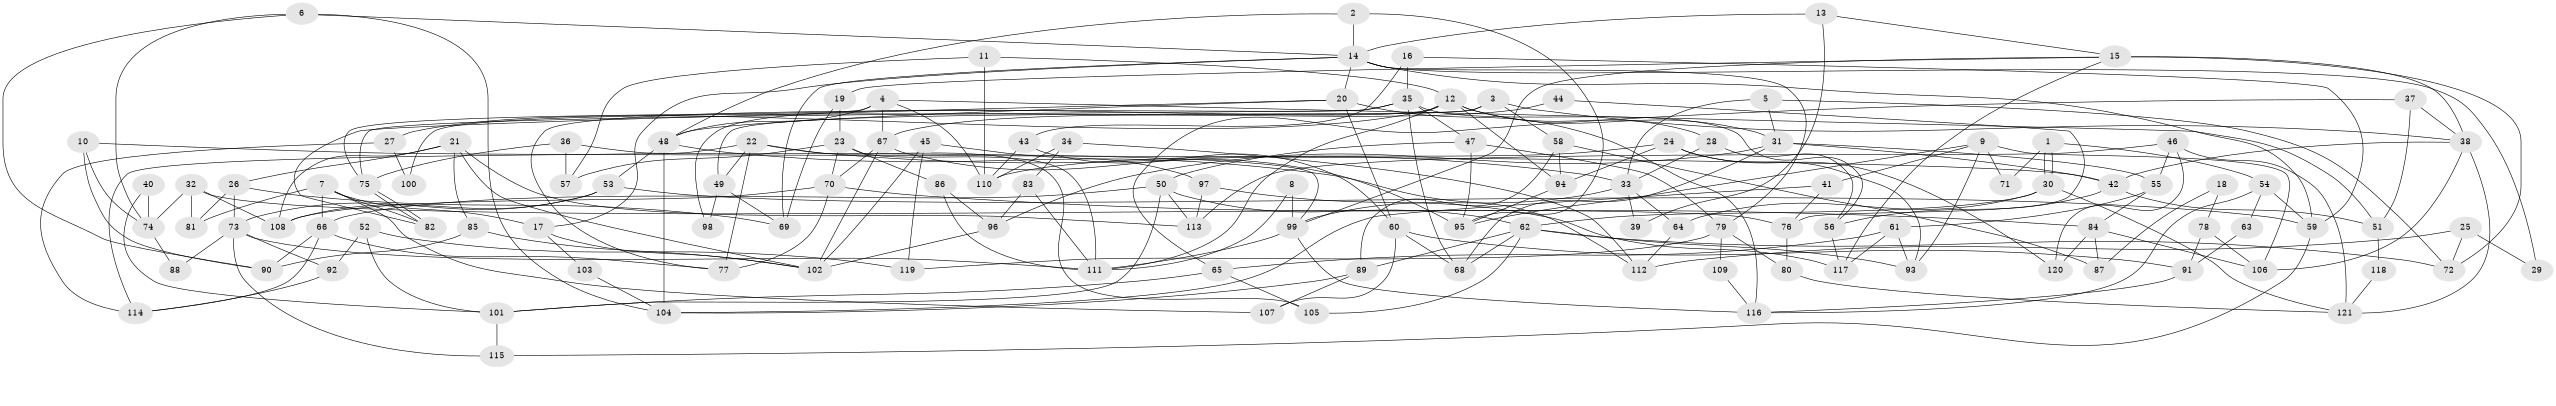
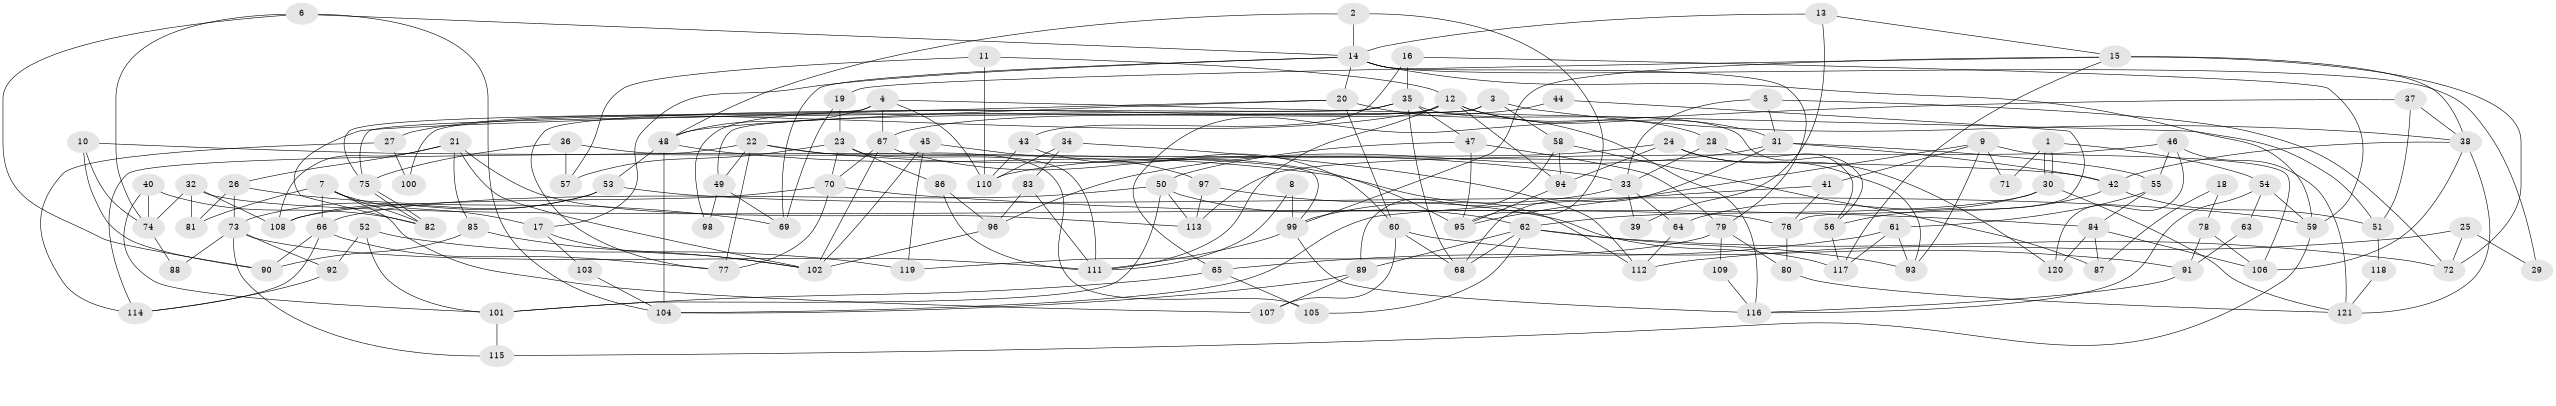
none -> (268, 210)
